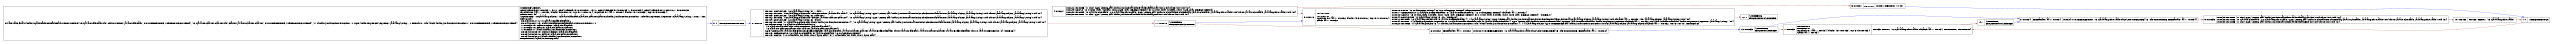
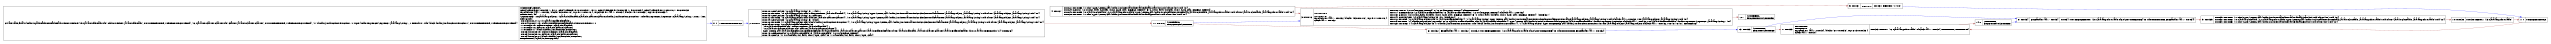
(732, 23) -> (731, 23)
